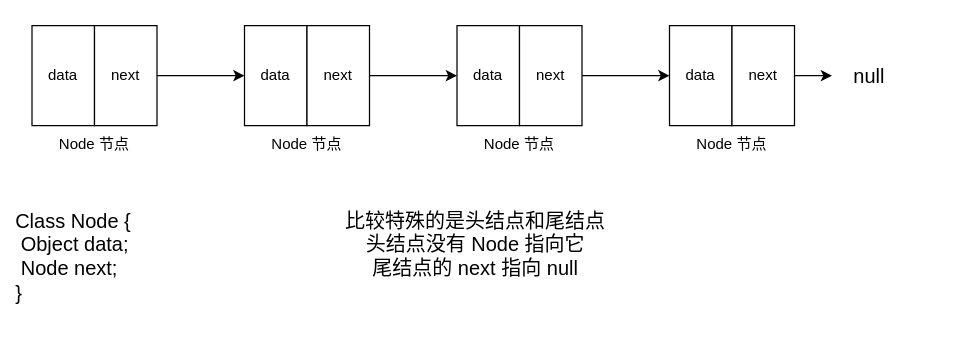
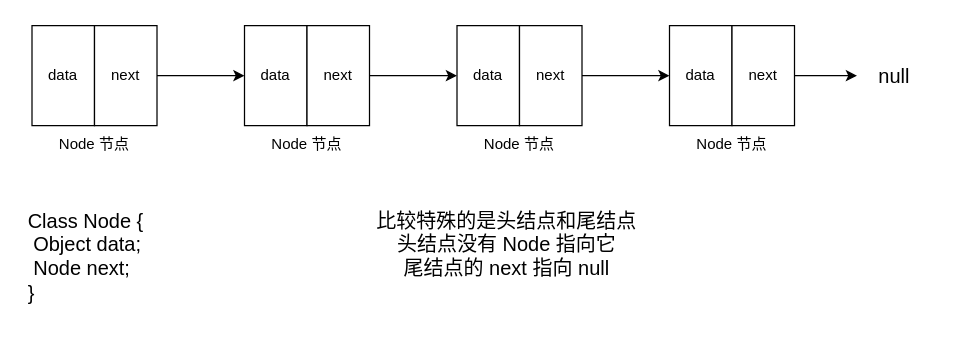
(869, 76) -> (894, 76)
(476, 244) -> (507, 244)
(113, 257) -> (126, 257)
